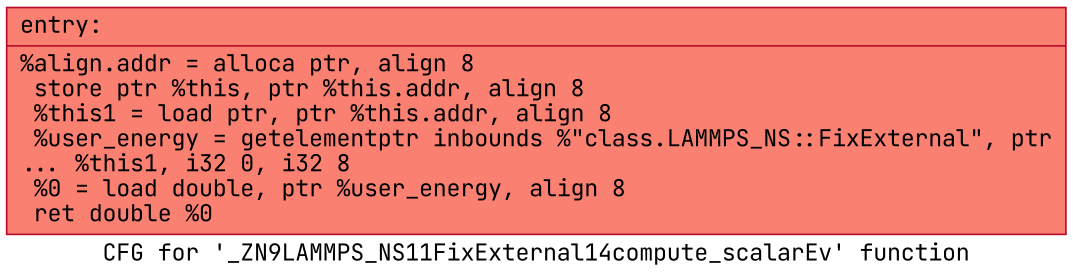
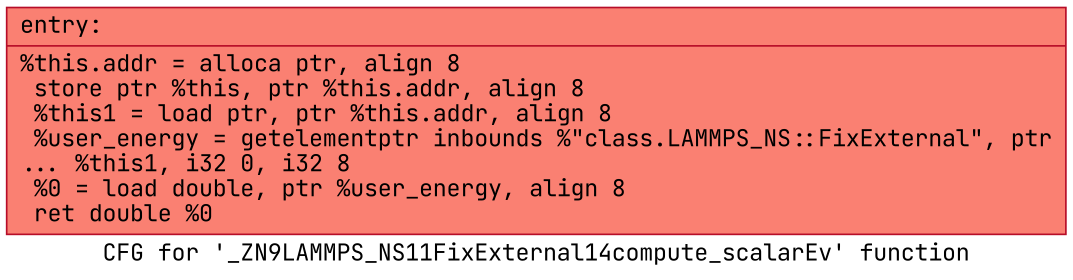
(248, 64) -> (241, 64)
